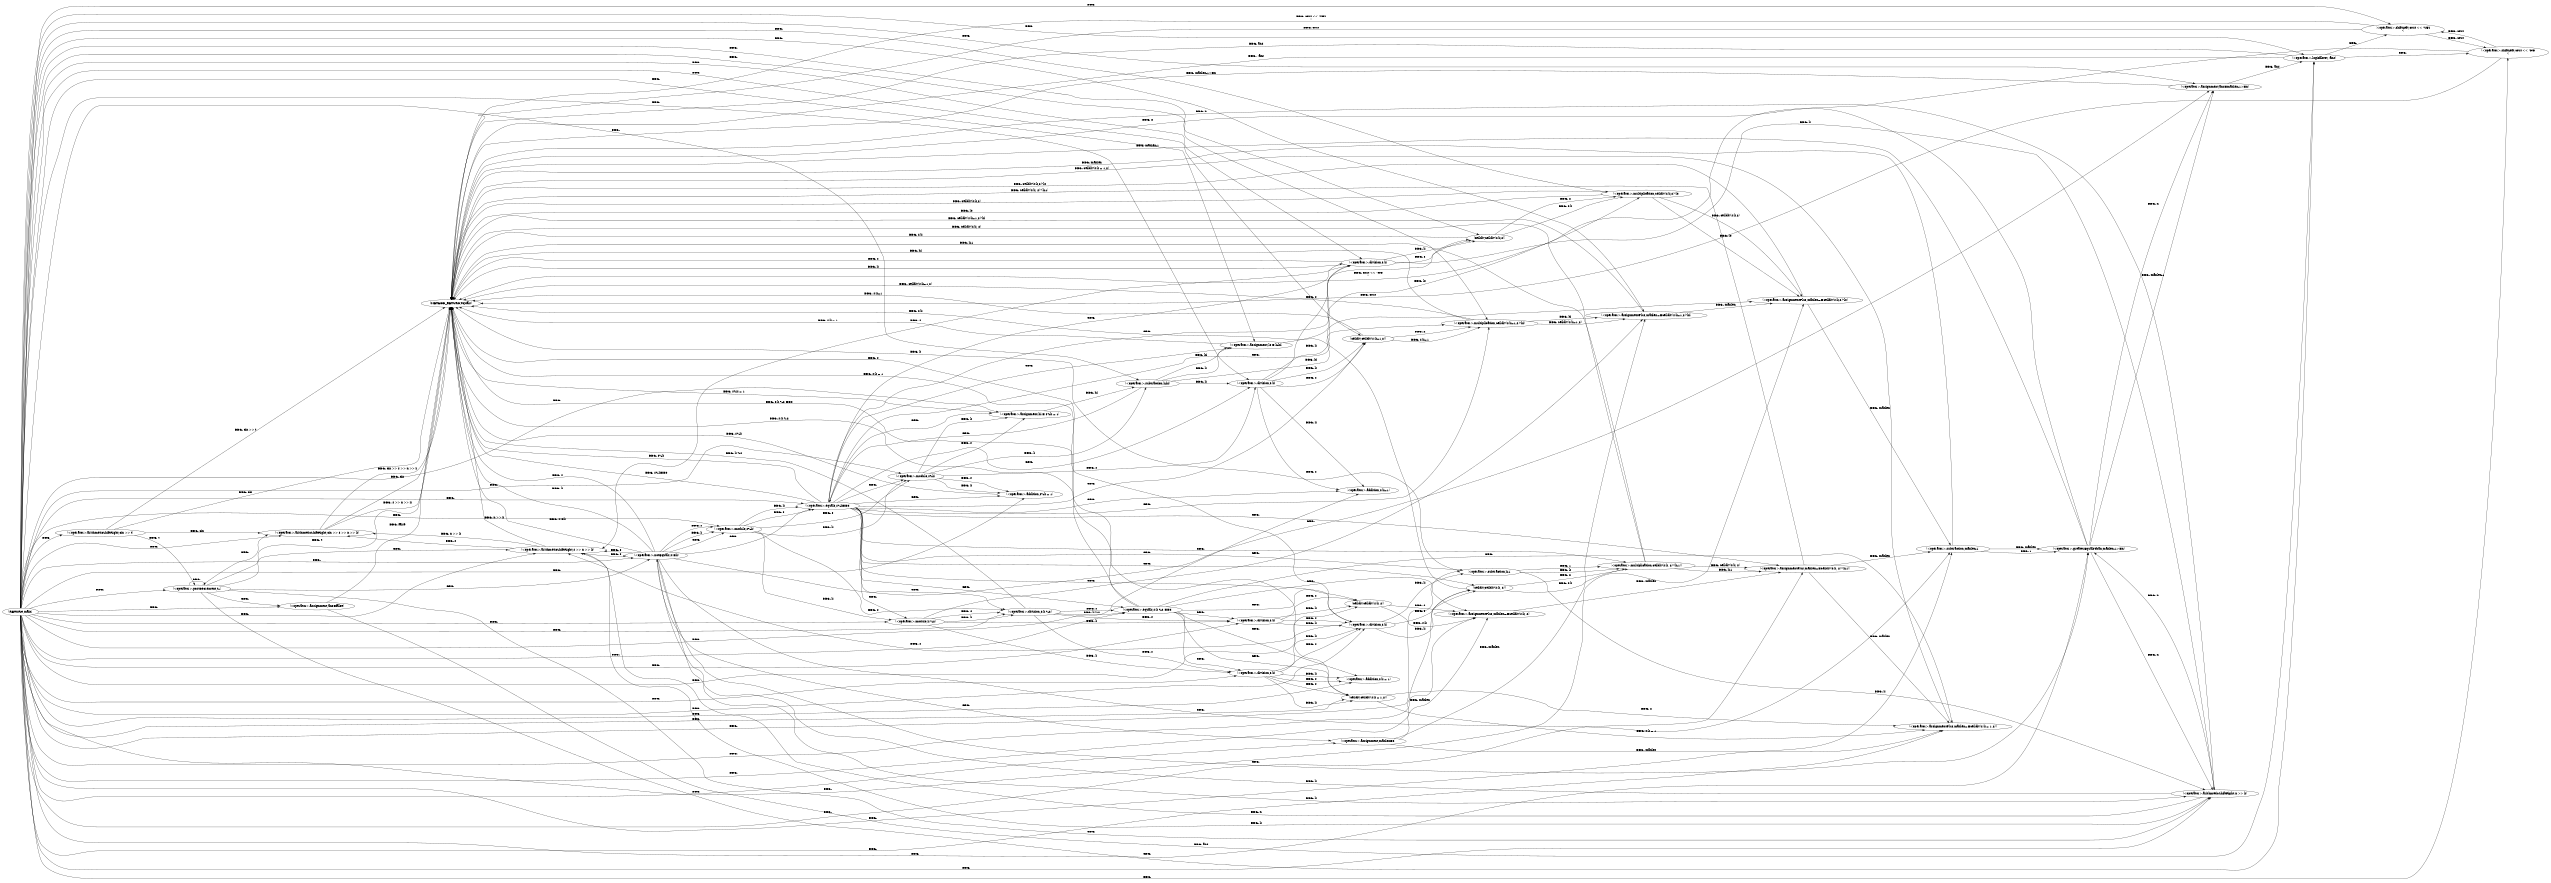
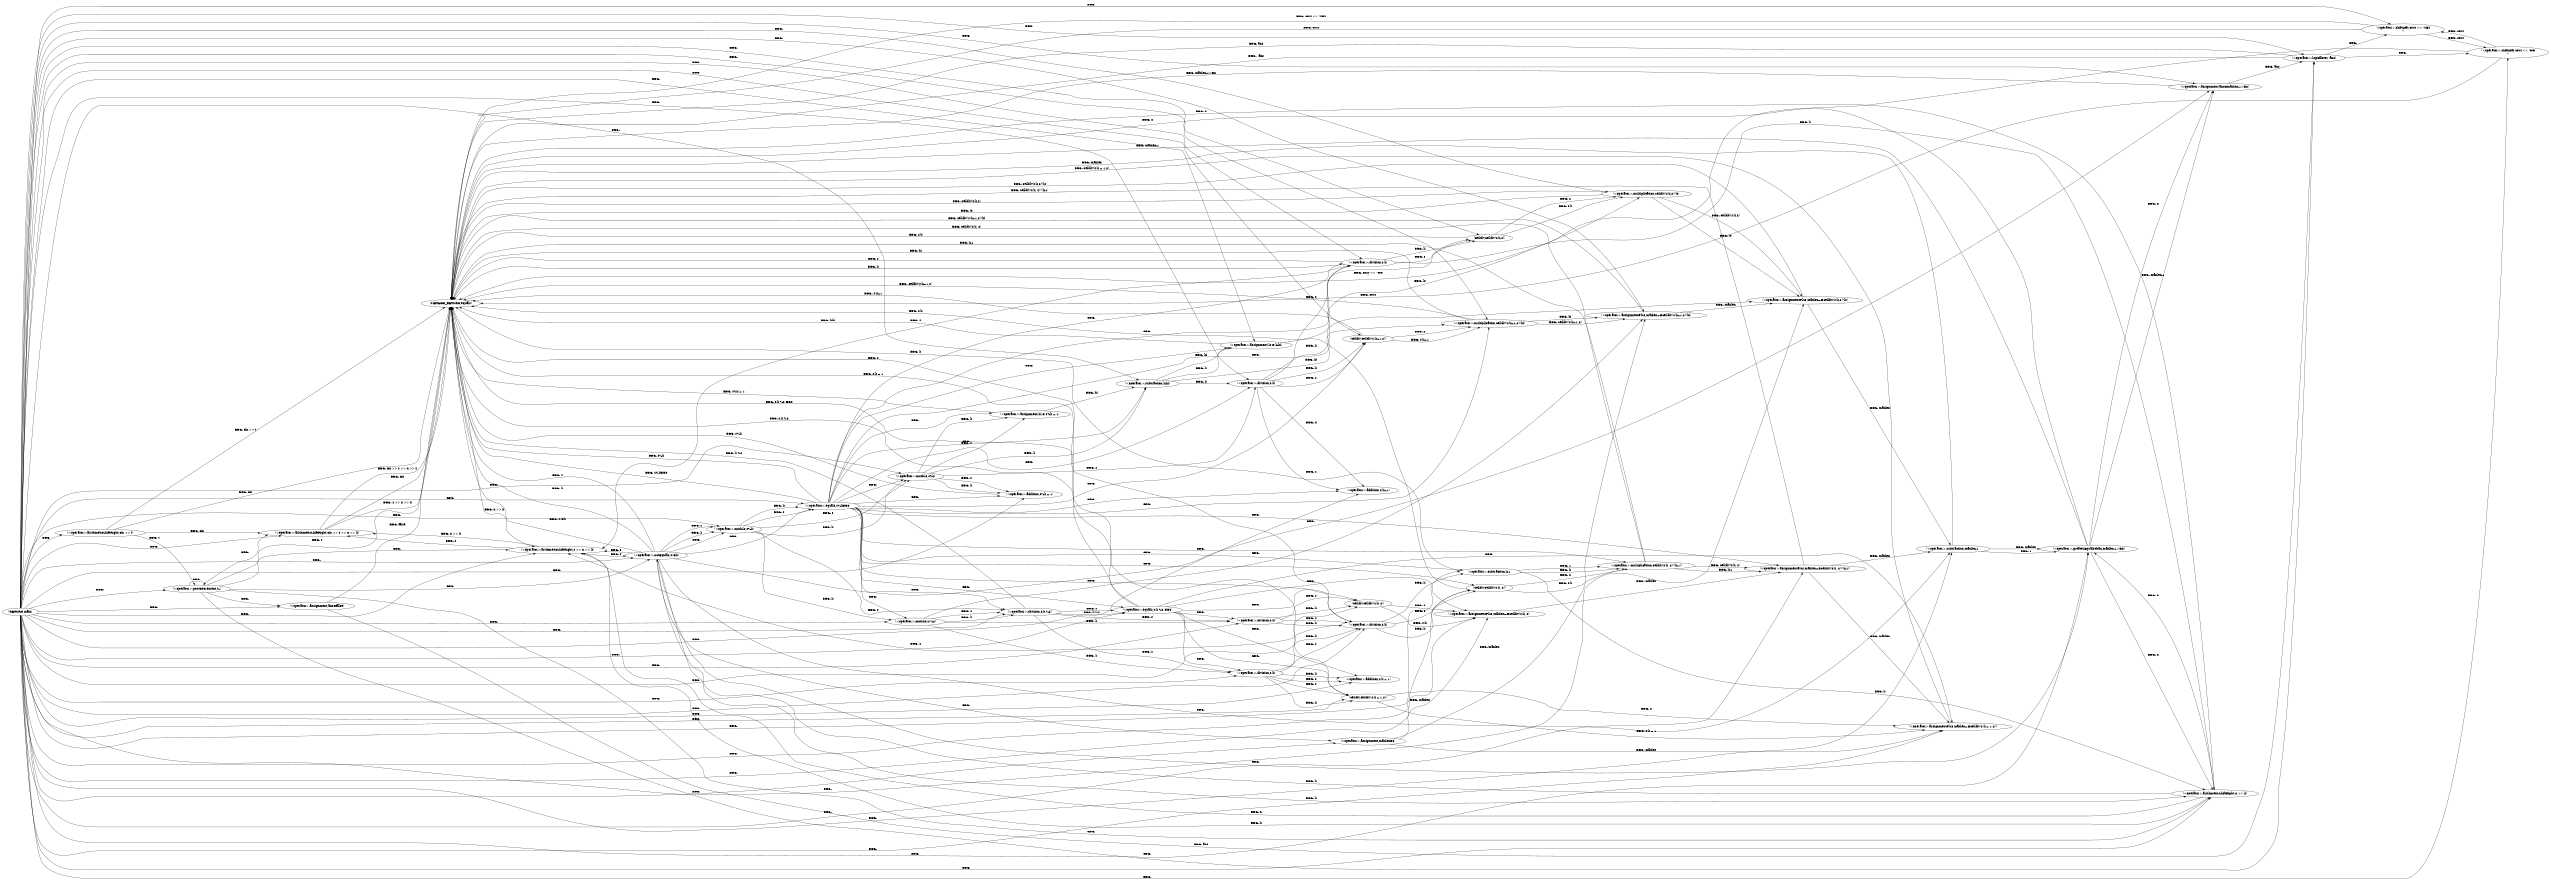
(828, 321) -> (828, 321)
(976, 435) -> (976, 444)
(473, 447) -> (469, 422)
(469, 460) -> none
(451, 498) -> (451, 498)
